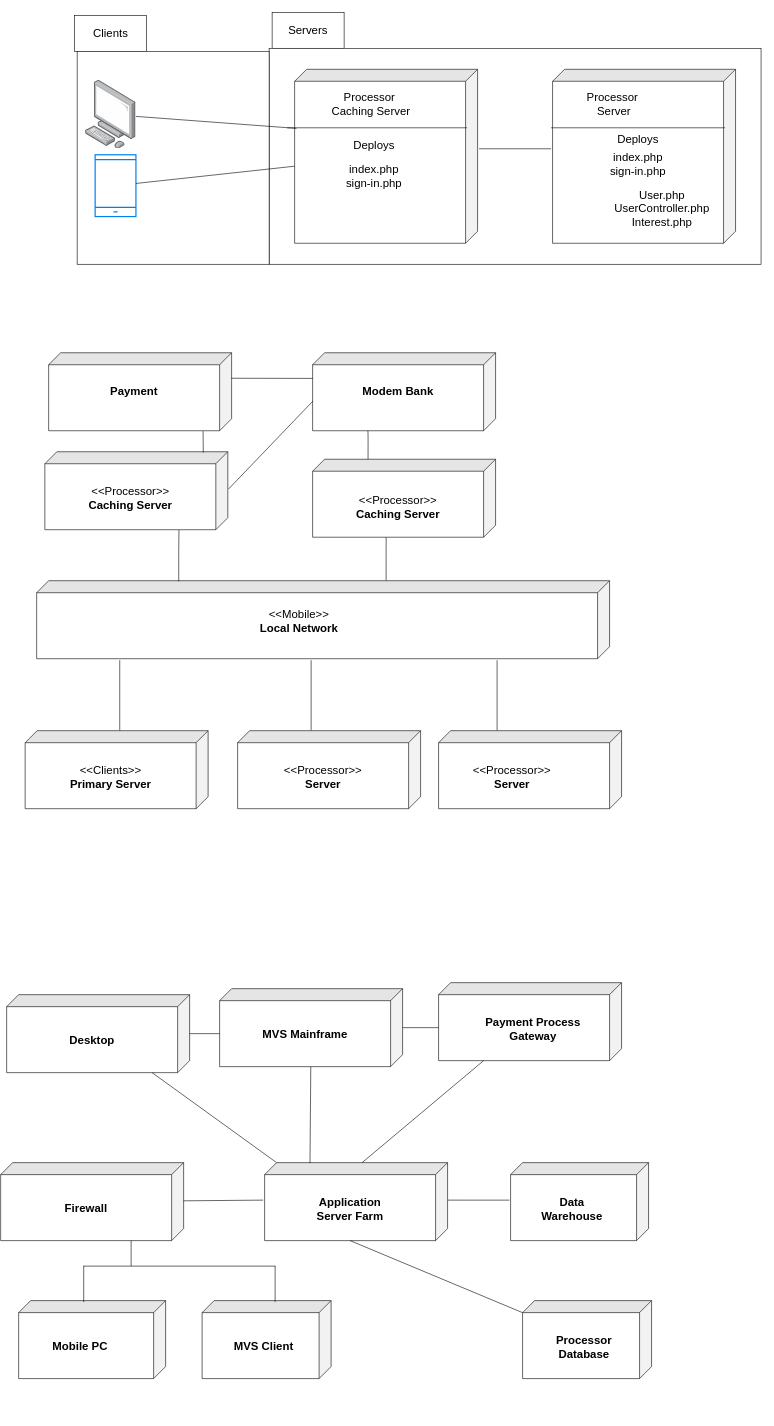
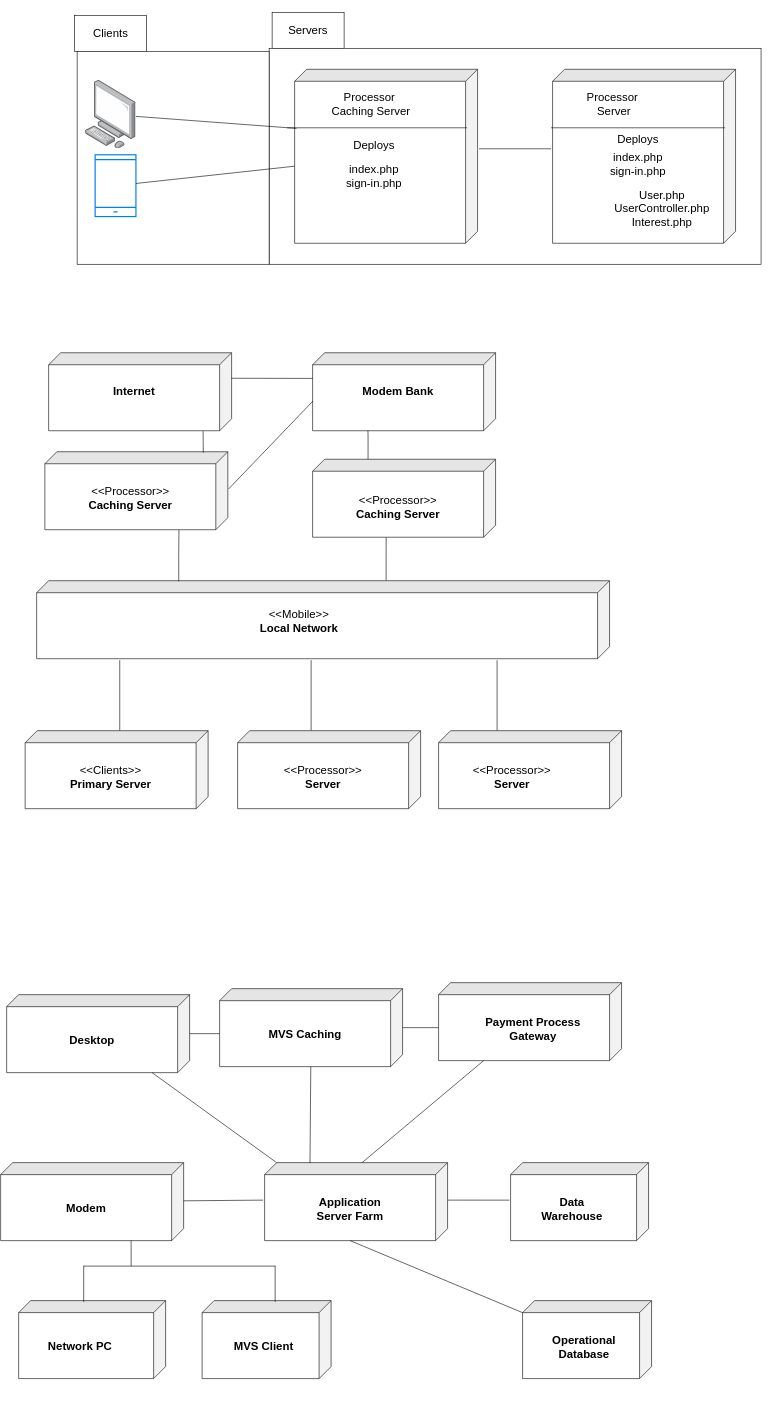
(134, 392) -> (134, 392)
(305, 1035) -> (305, 1035)
(86, 1202) -> (86, 1202)
(80, 1347) -> (80, 1347)
(584, 1347) -> (584, 1347)
